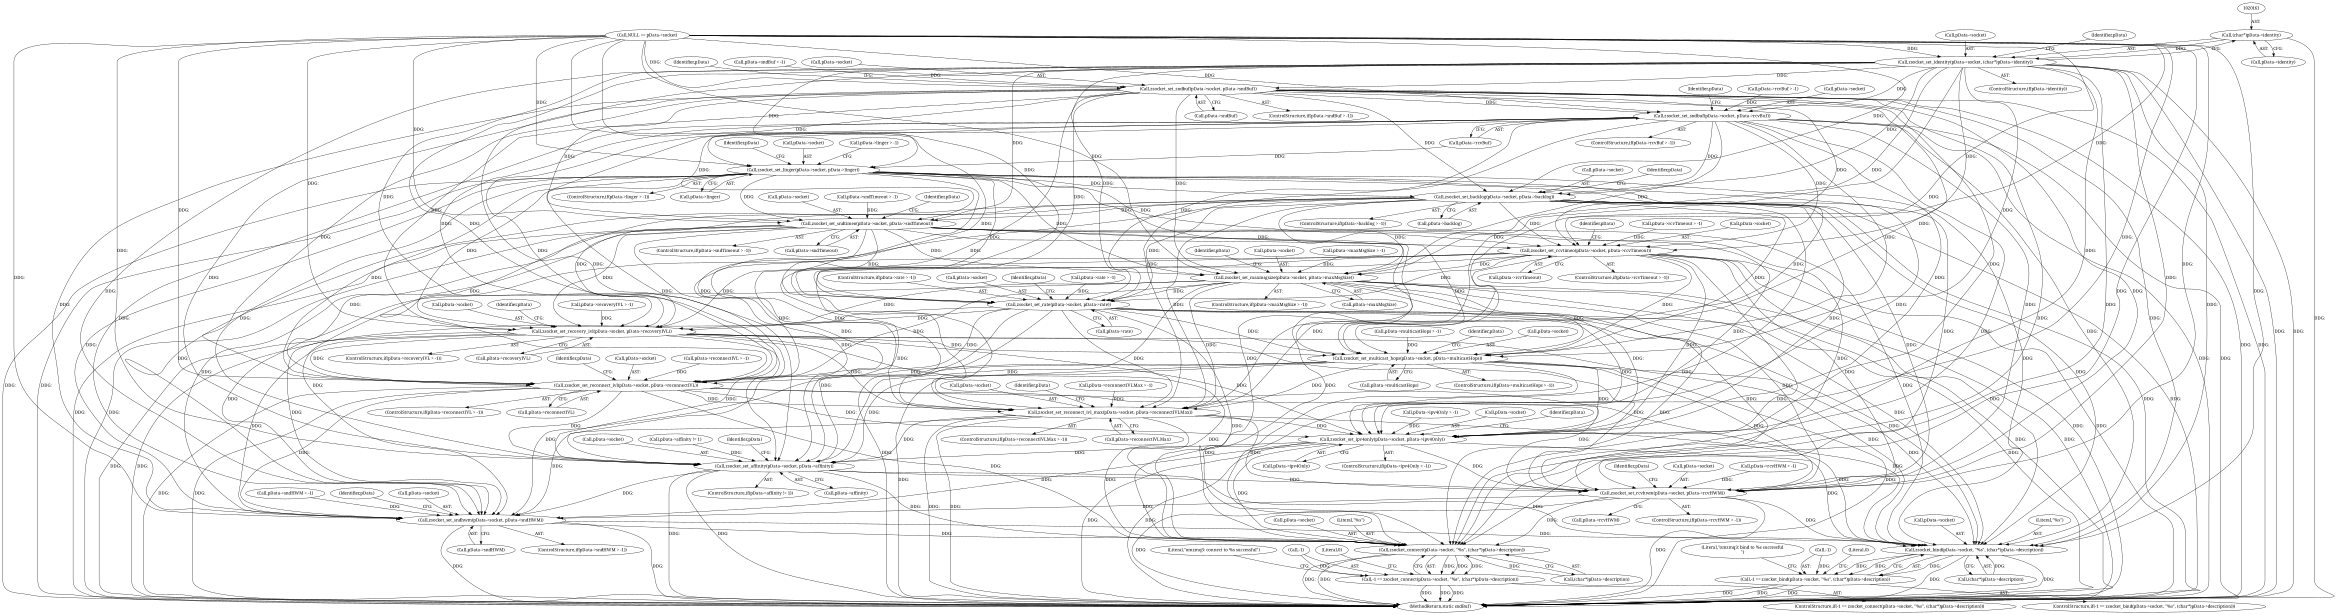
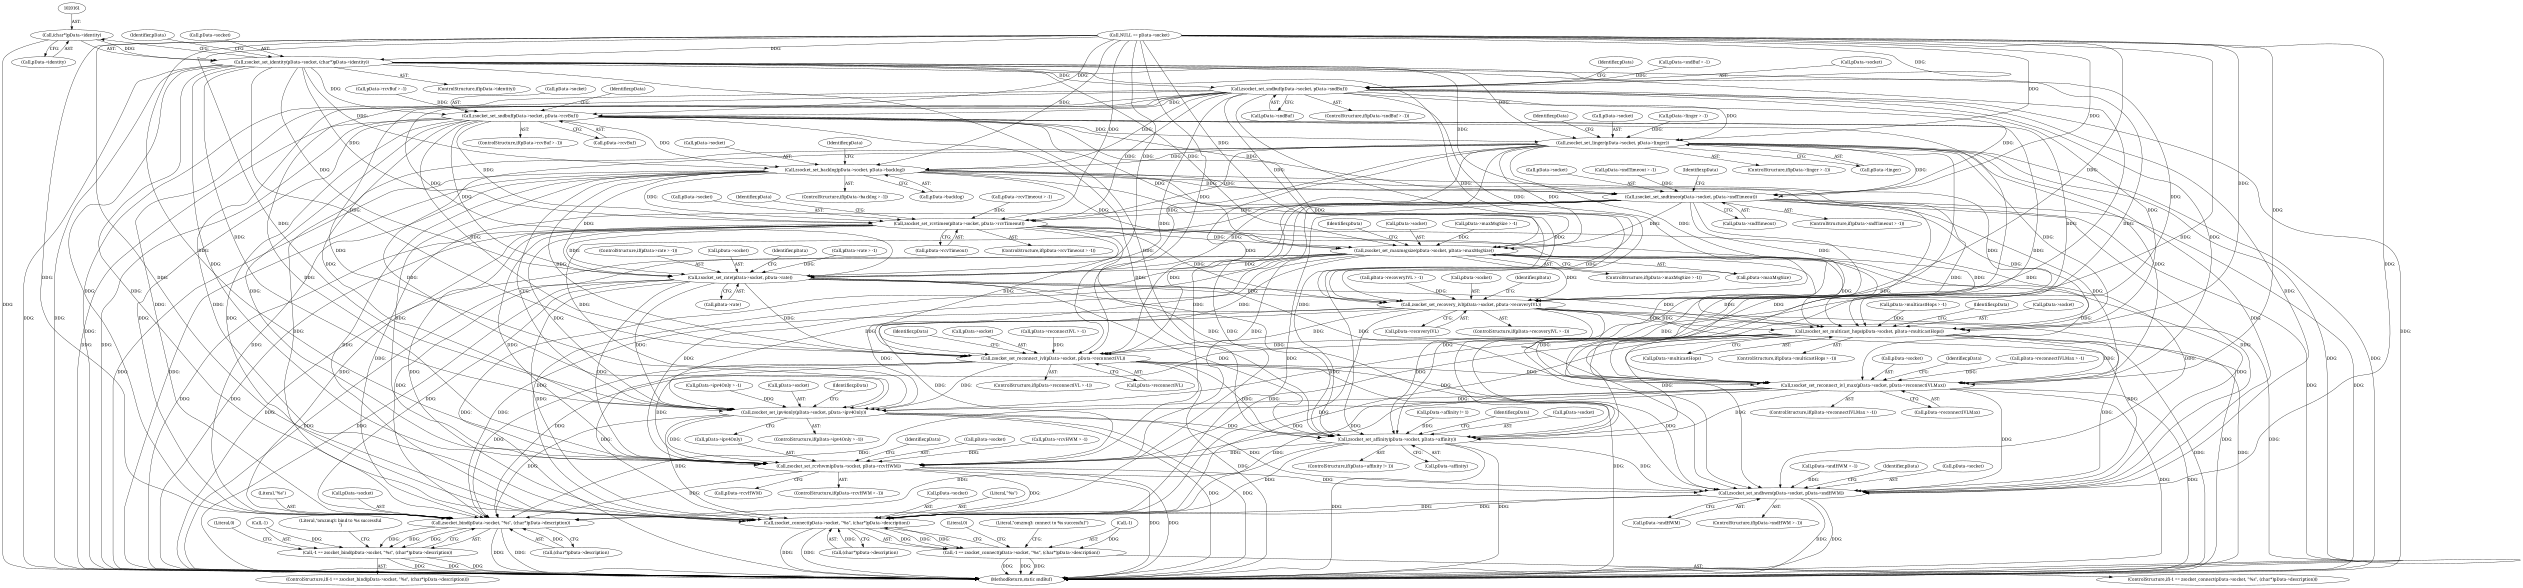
(848, 157) -> (1658, 130)
(1161, 158) -> (1090, 130)
(1835, 318) -> (526, 291)
(1316, 451) -> (775, 452)
